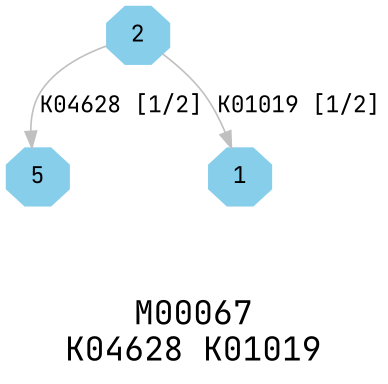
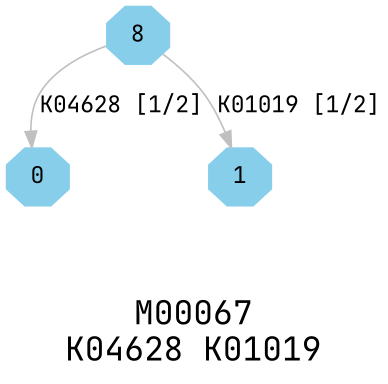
(138, 35) -> (138, 35)
(38, 177) -> (38, 177)
